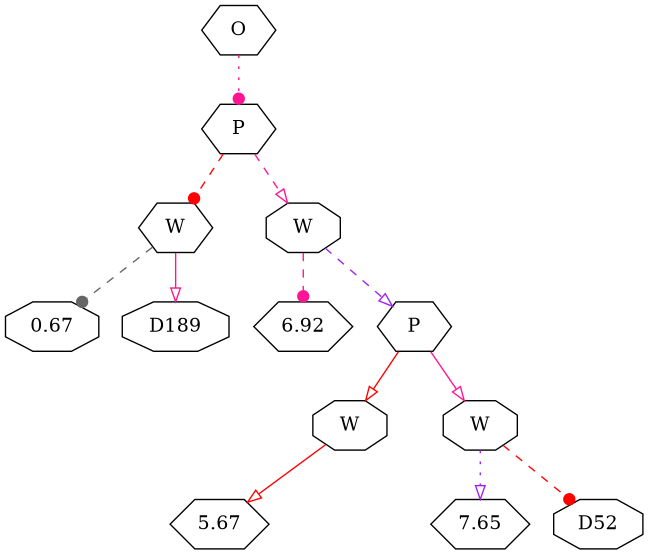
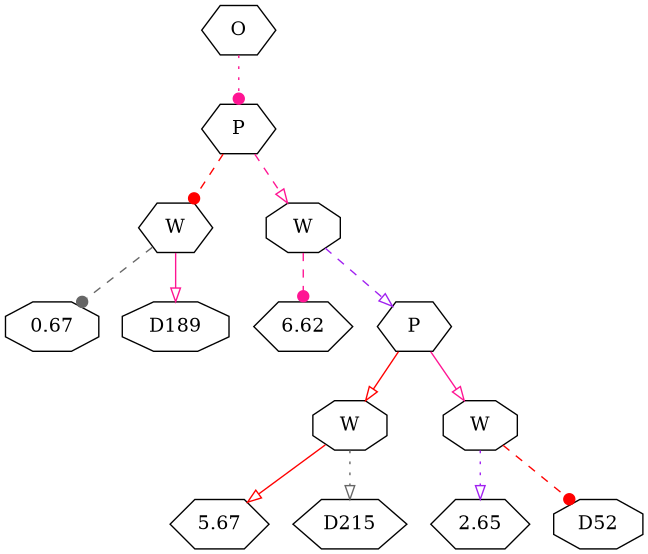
(303, 327) -> (303, 327)
none -> (350, 524)
(480, 524) -> (480, 524)
